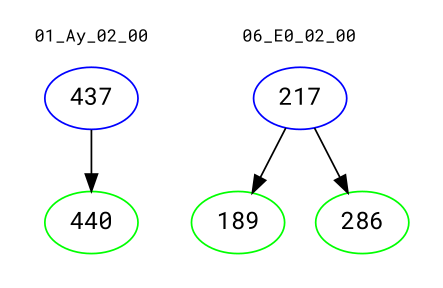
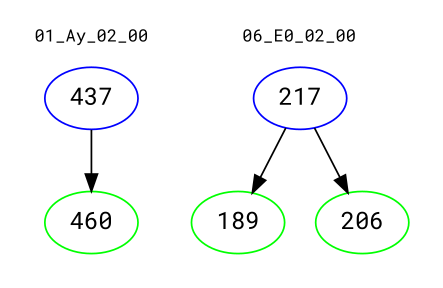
(91, 223) -> (91, 223)
(362, 223) -> (362, 223)
